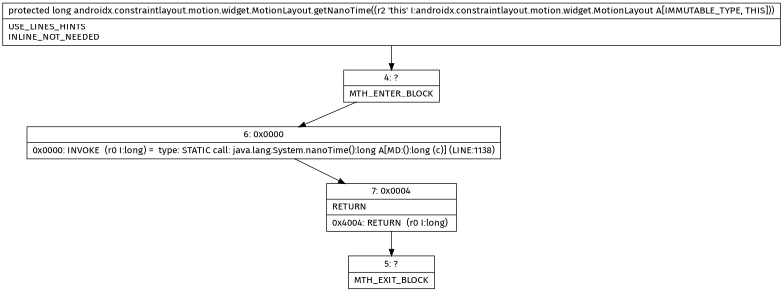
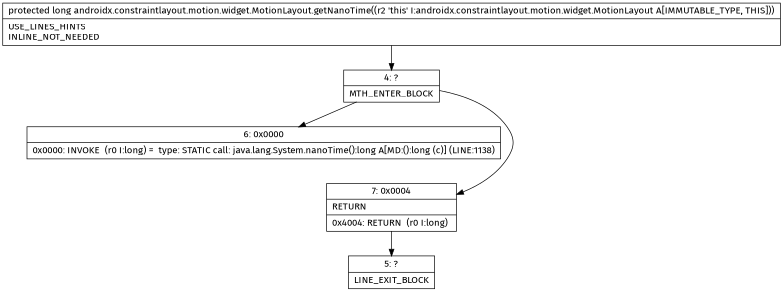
(317, 170) -> (510, 132)
(391, 280) -> (392, 280)
